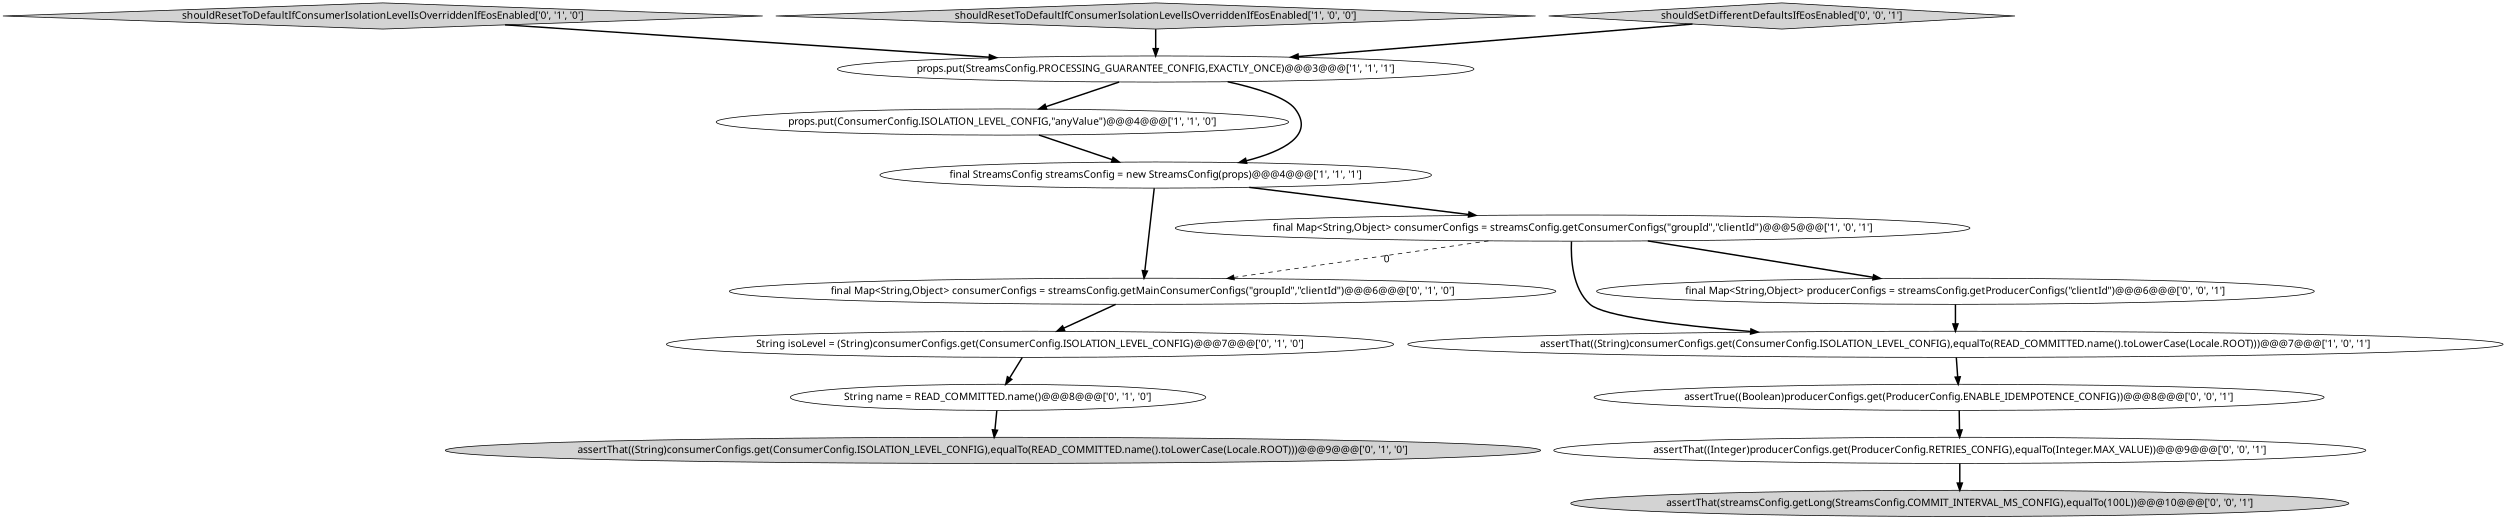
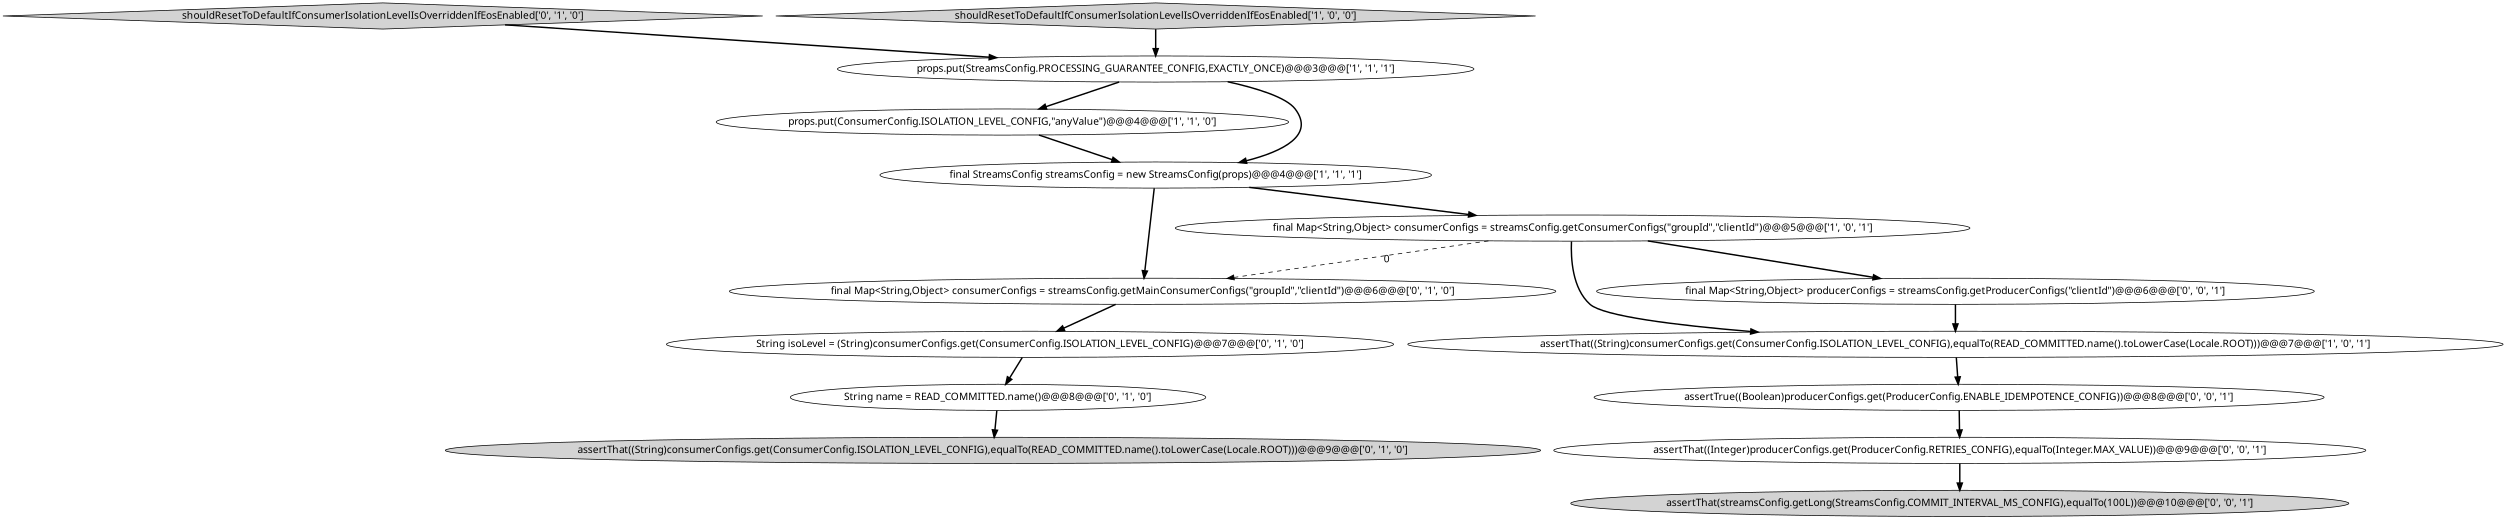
(1782, 16) -> none
